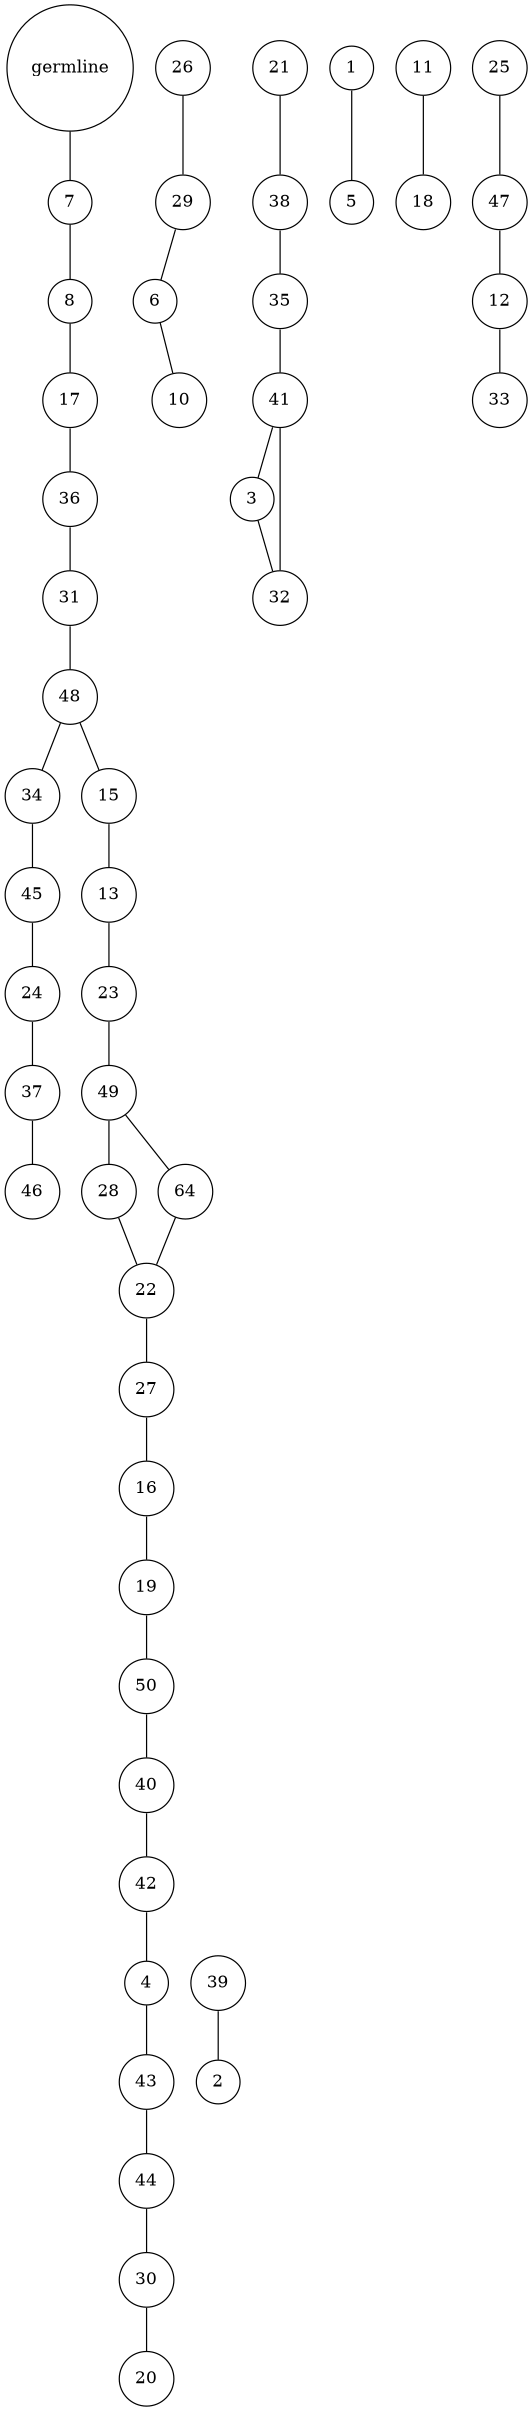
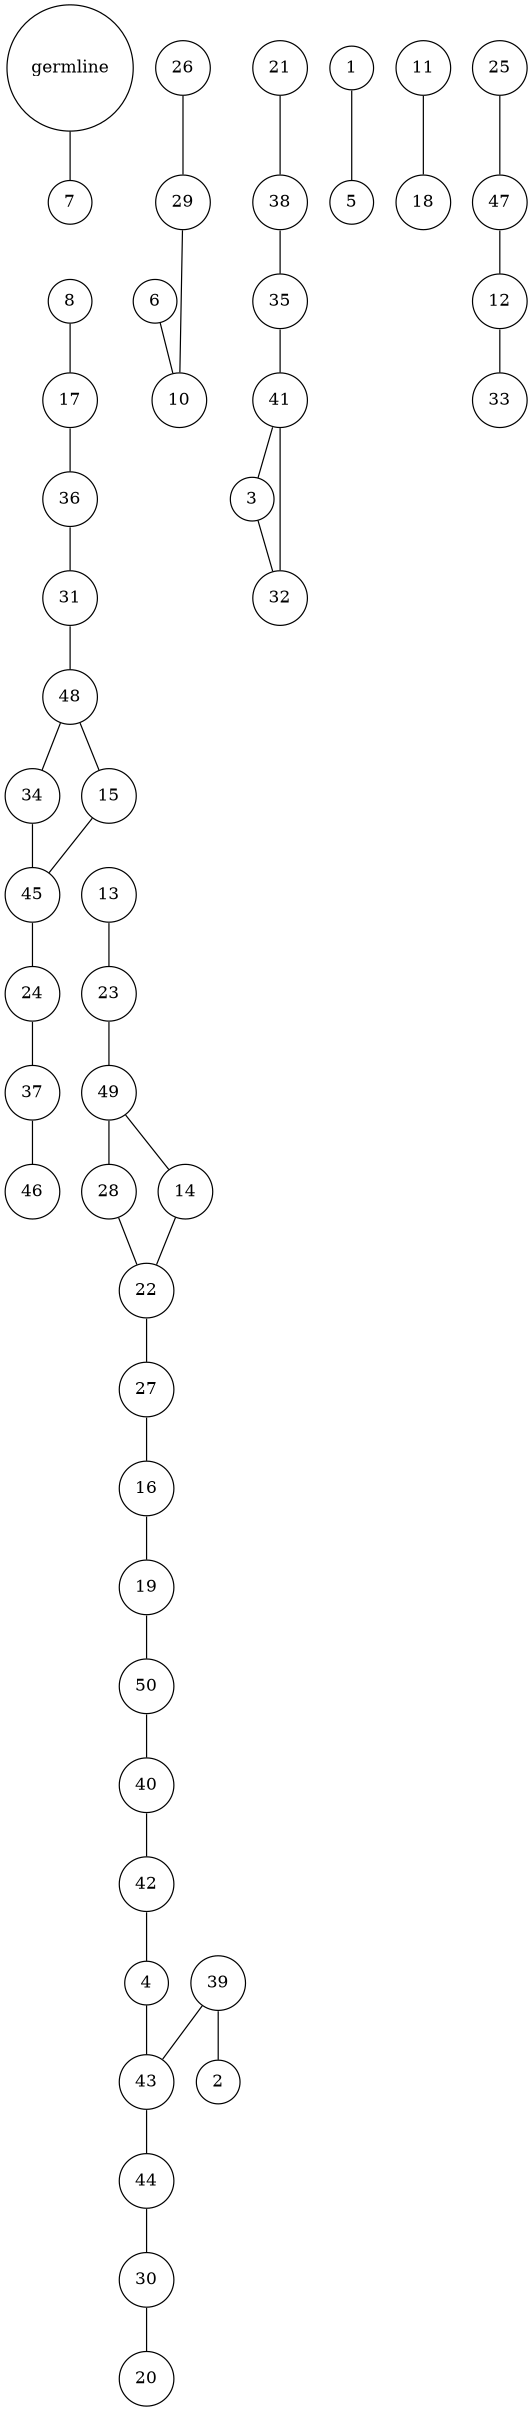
(70, 252) -> none
(168, 255) -> (181, 301)
(109, 846) -> (71, 845)
(185, 1192) -> (185, 1192)
none -> (182, 2032)
